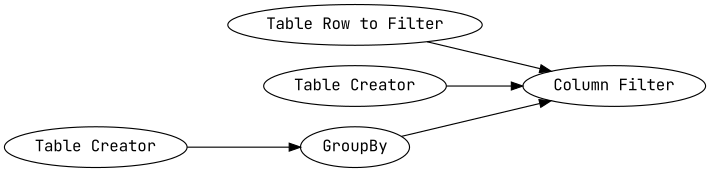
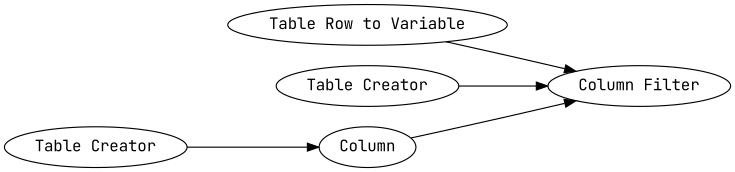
(355, 25) -> (368, 25)
(355, 147) -> (368, 147)
